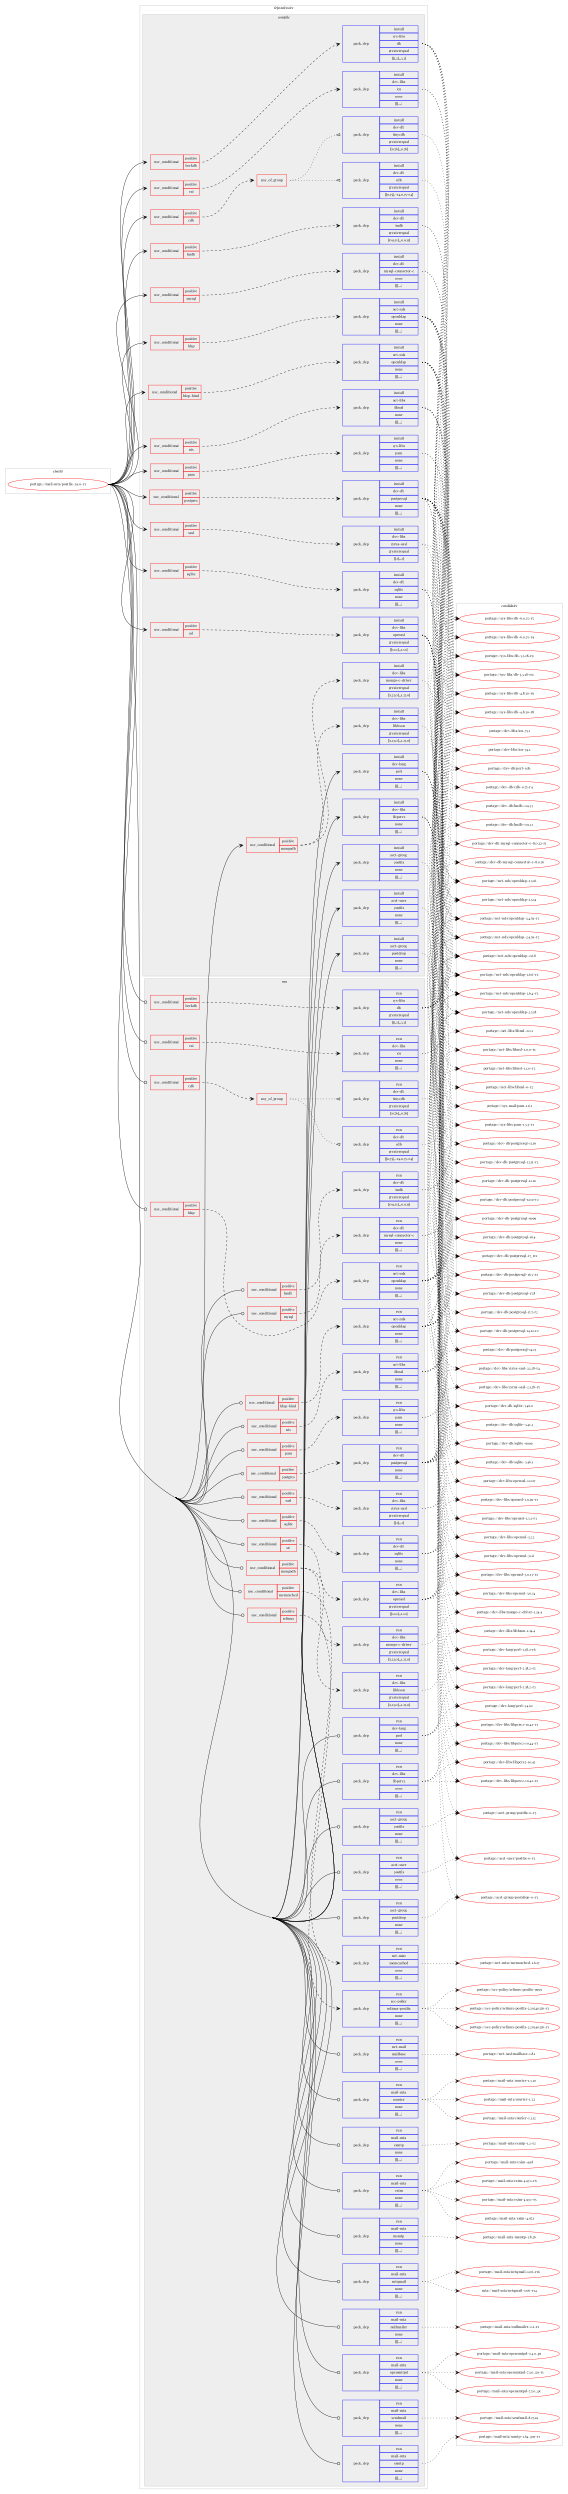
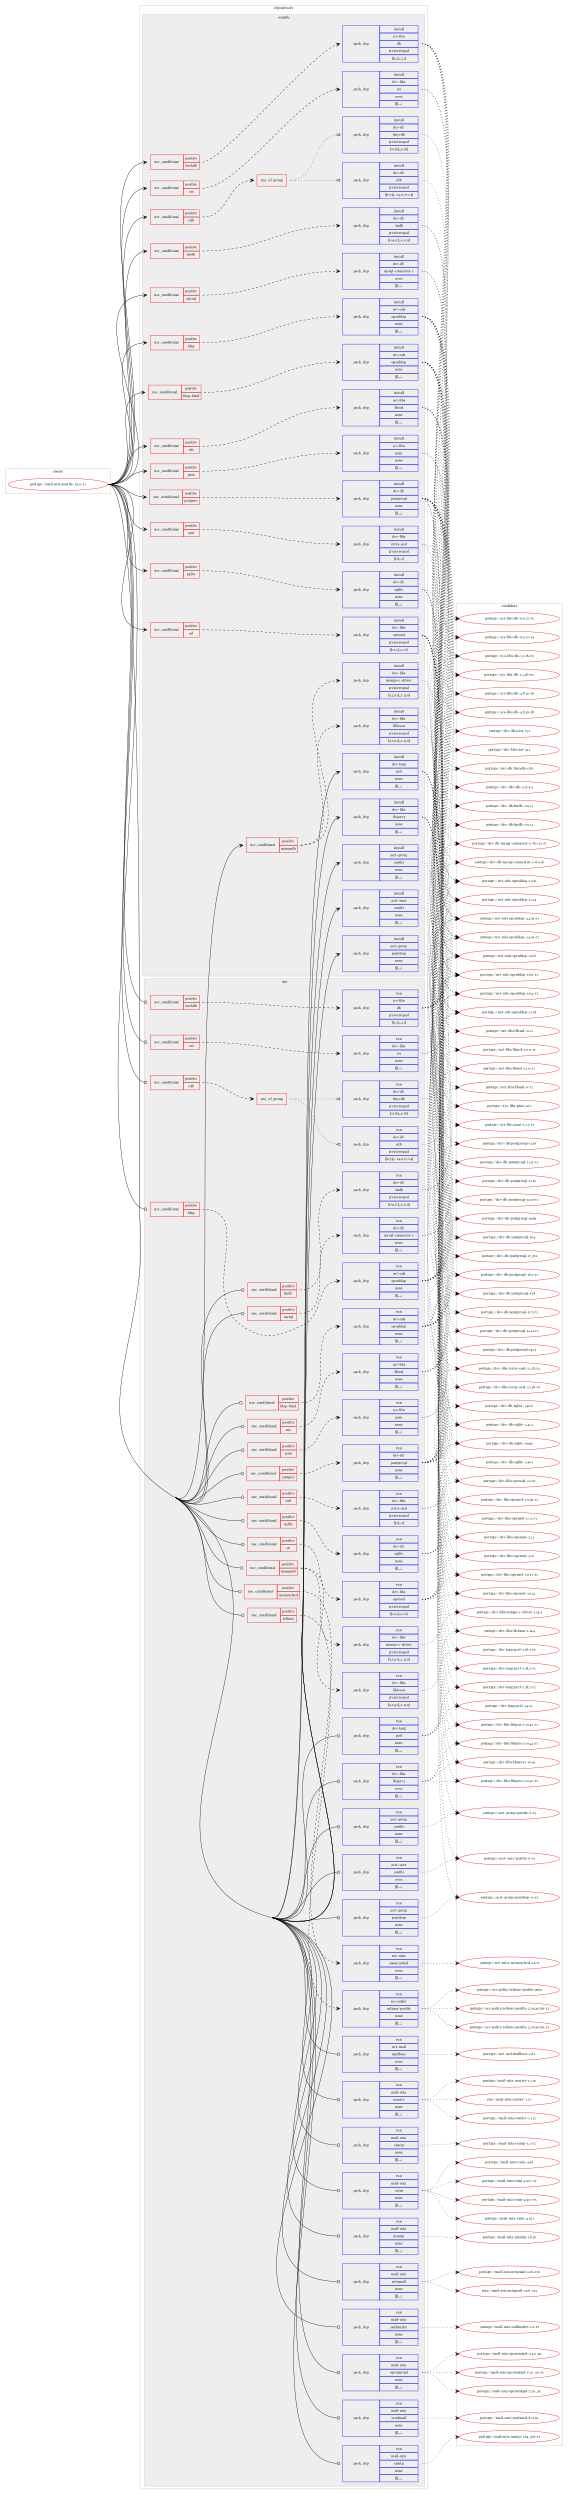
(509, 769) -> (509, 769)
(509, 1106) -> (509, 1106)
(509, 2100) -> (509, 2100)
(509, 2181) -> (509, 2181)
